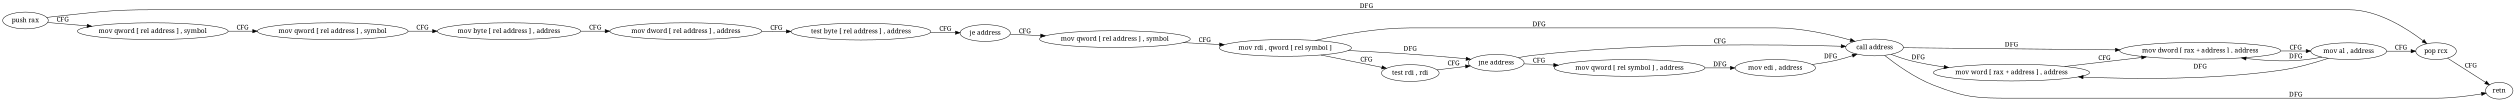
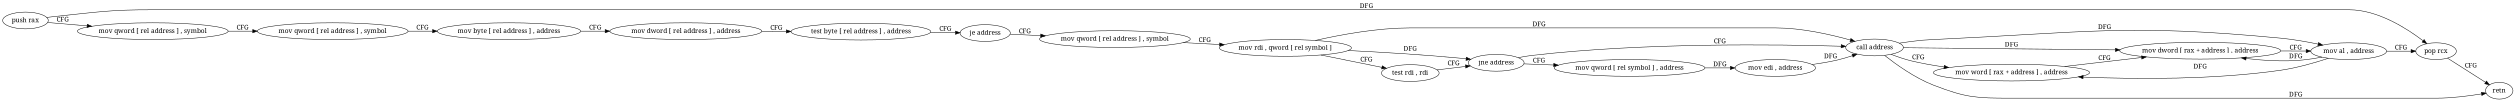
none -> (2109, 31)
(1918, 57) -> (1918, 57)
